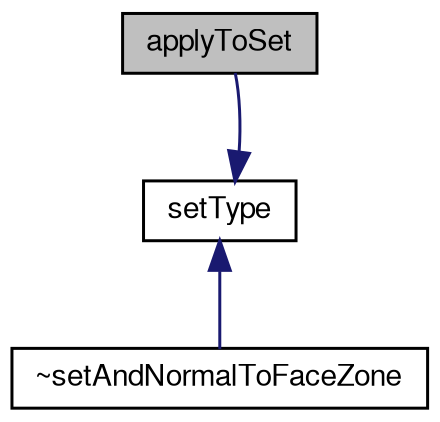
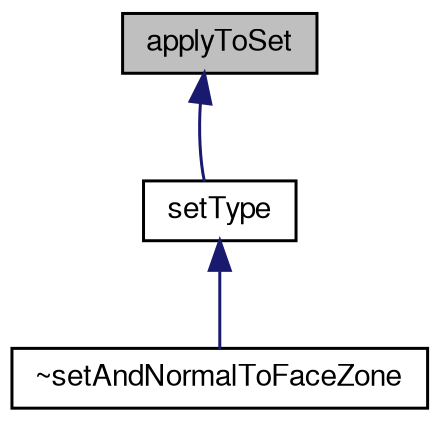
(240, 112) -> (200, 142)
